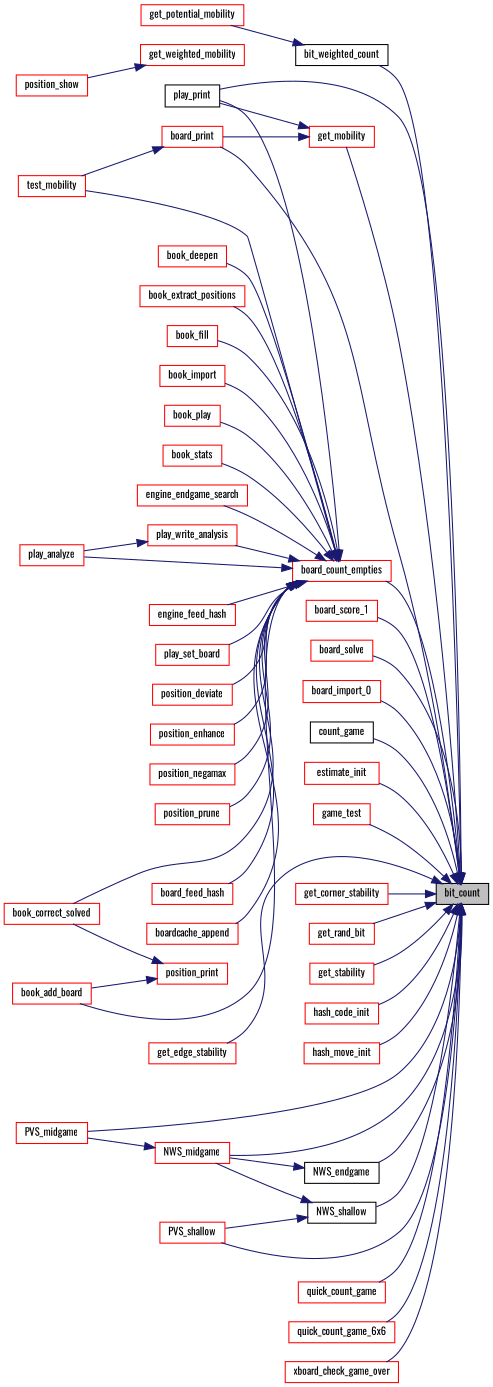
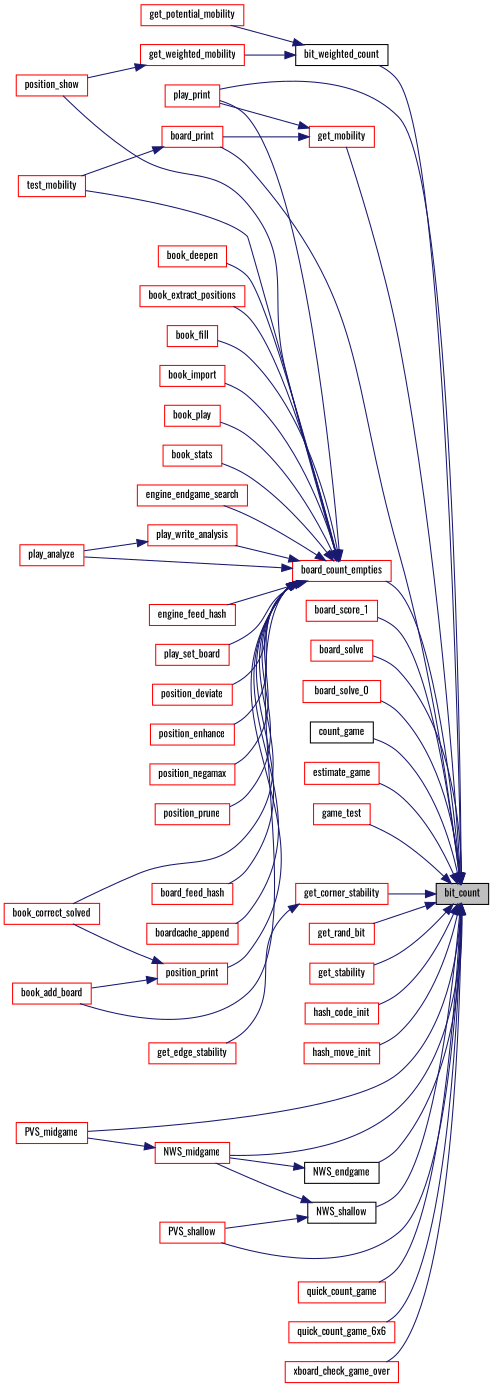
none -> (265, 55)
(192, 96) -> (192, 96)
none -> (276, 268)
(342, 692) -> (342, 692)
(342, 773) -> (342, 773)
none -> (281, 862)
(284, 875) -> (265, 981)
